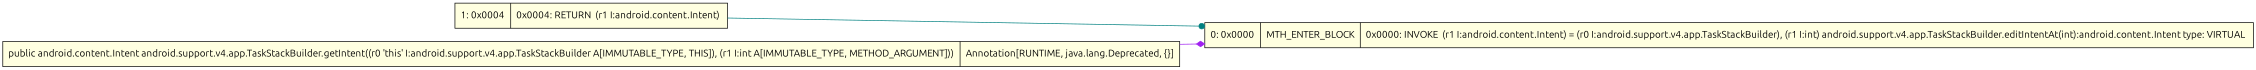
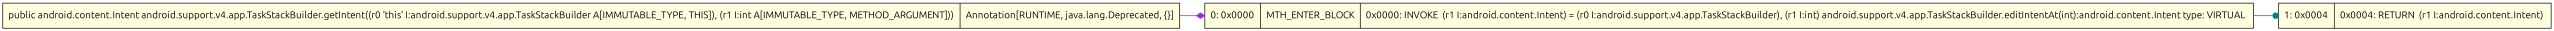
(963, 22) -> (2263, 16)
